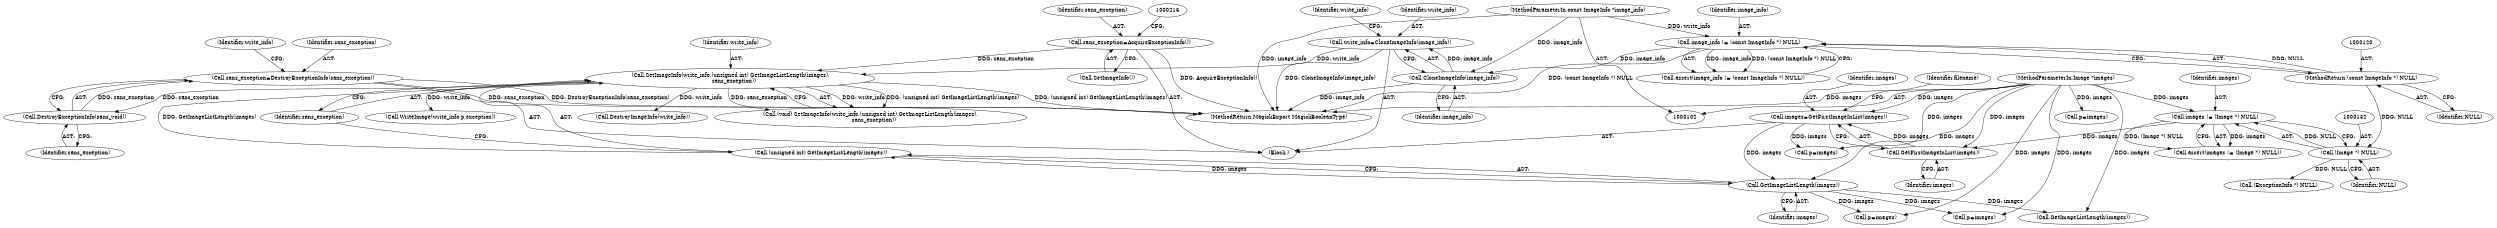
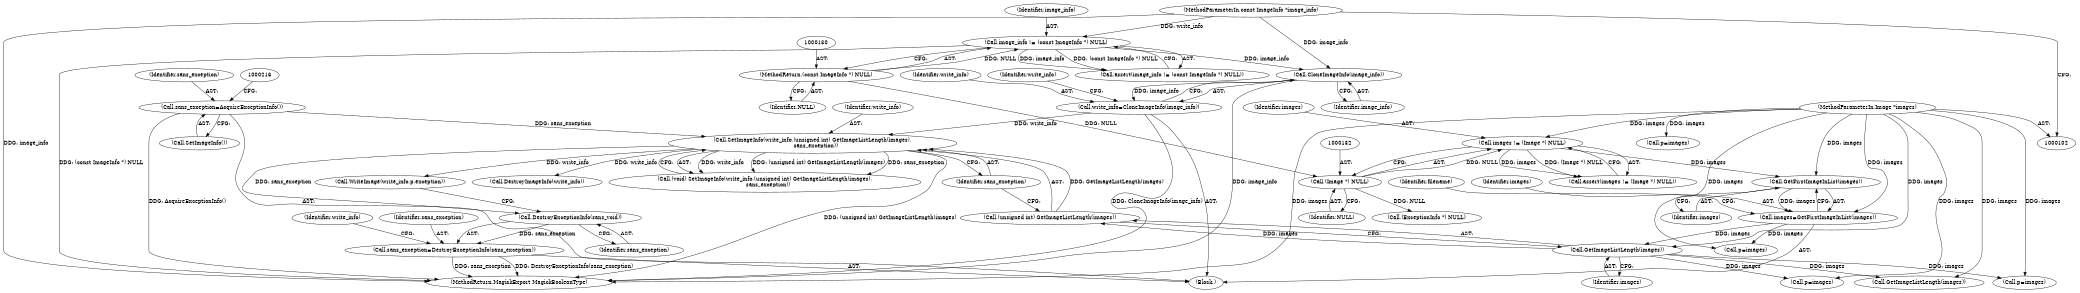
(2361, 43) -> (816, 43)
(1603, 59) -> (2065, 75)
(109, 83) -> (478, 200)
